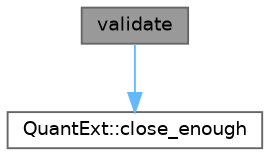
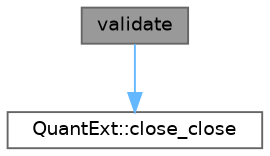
(135, 130) -> (135, 130)
